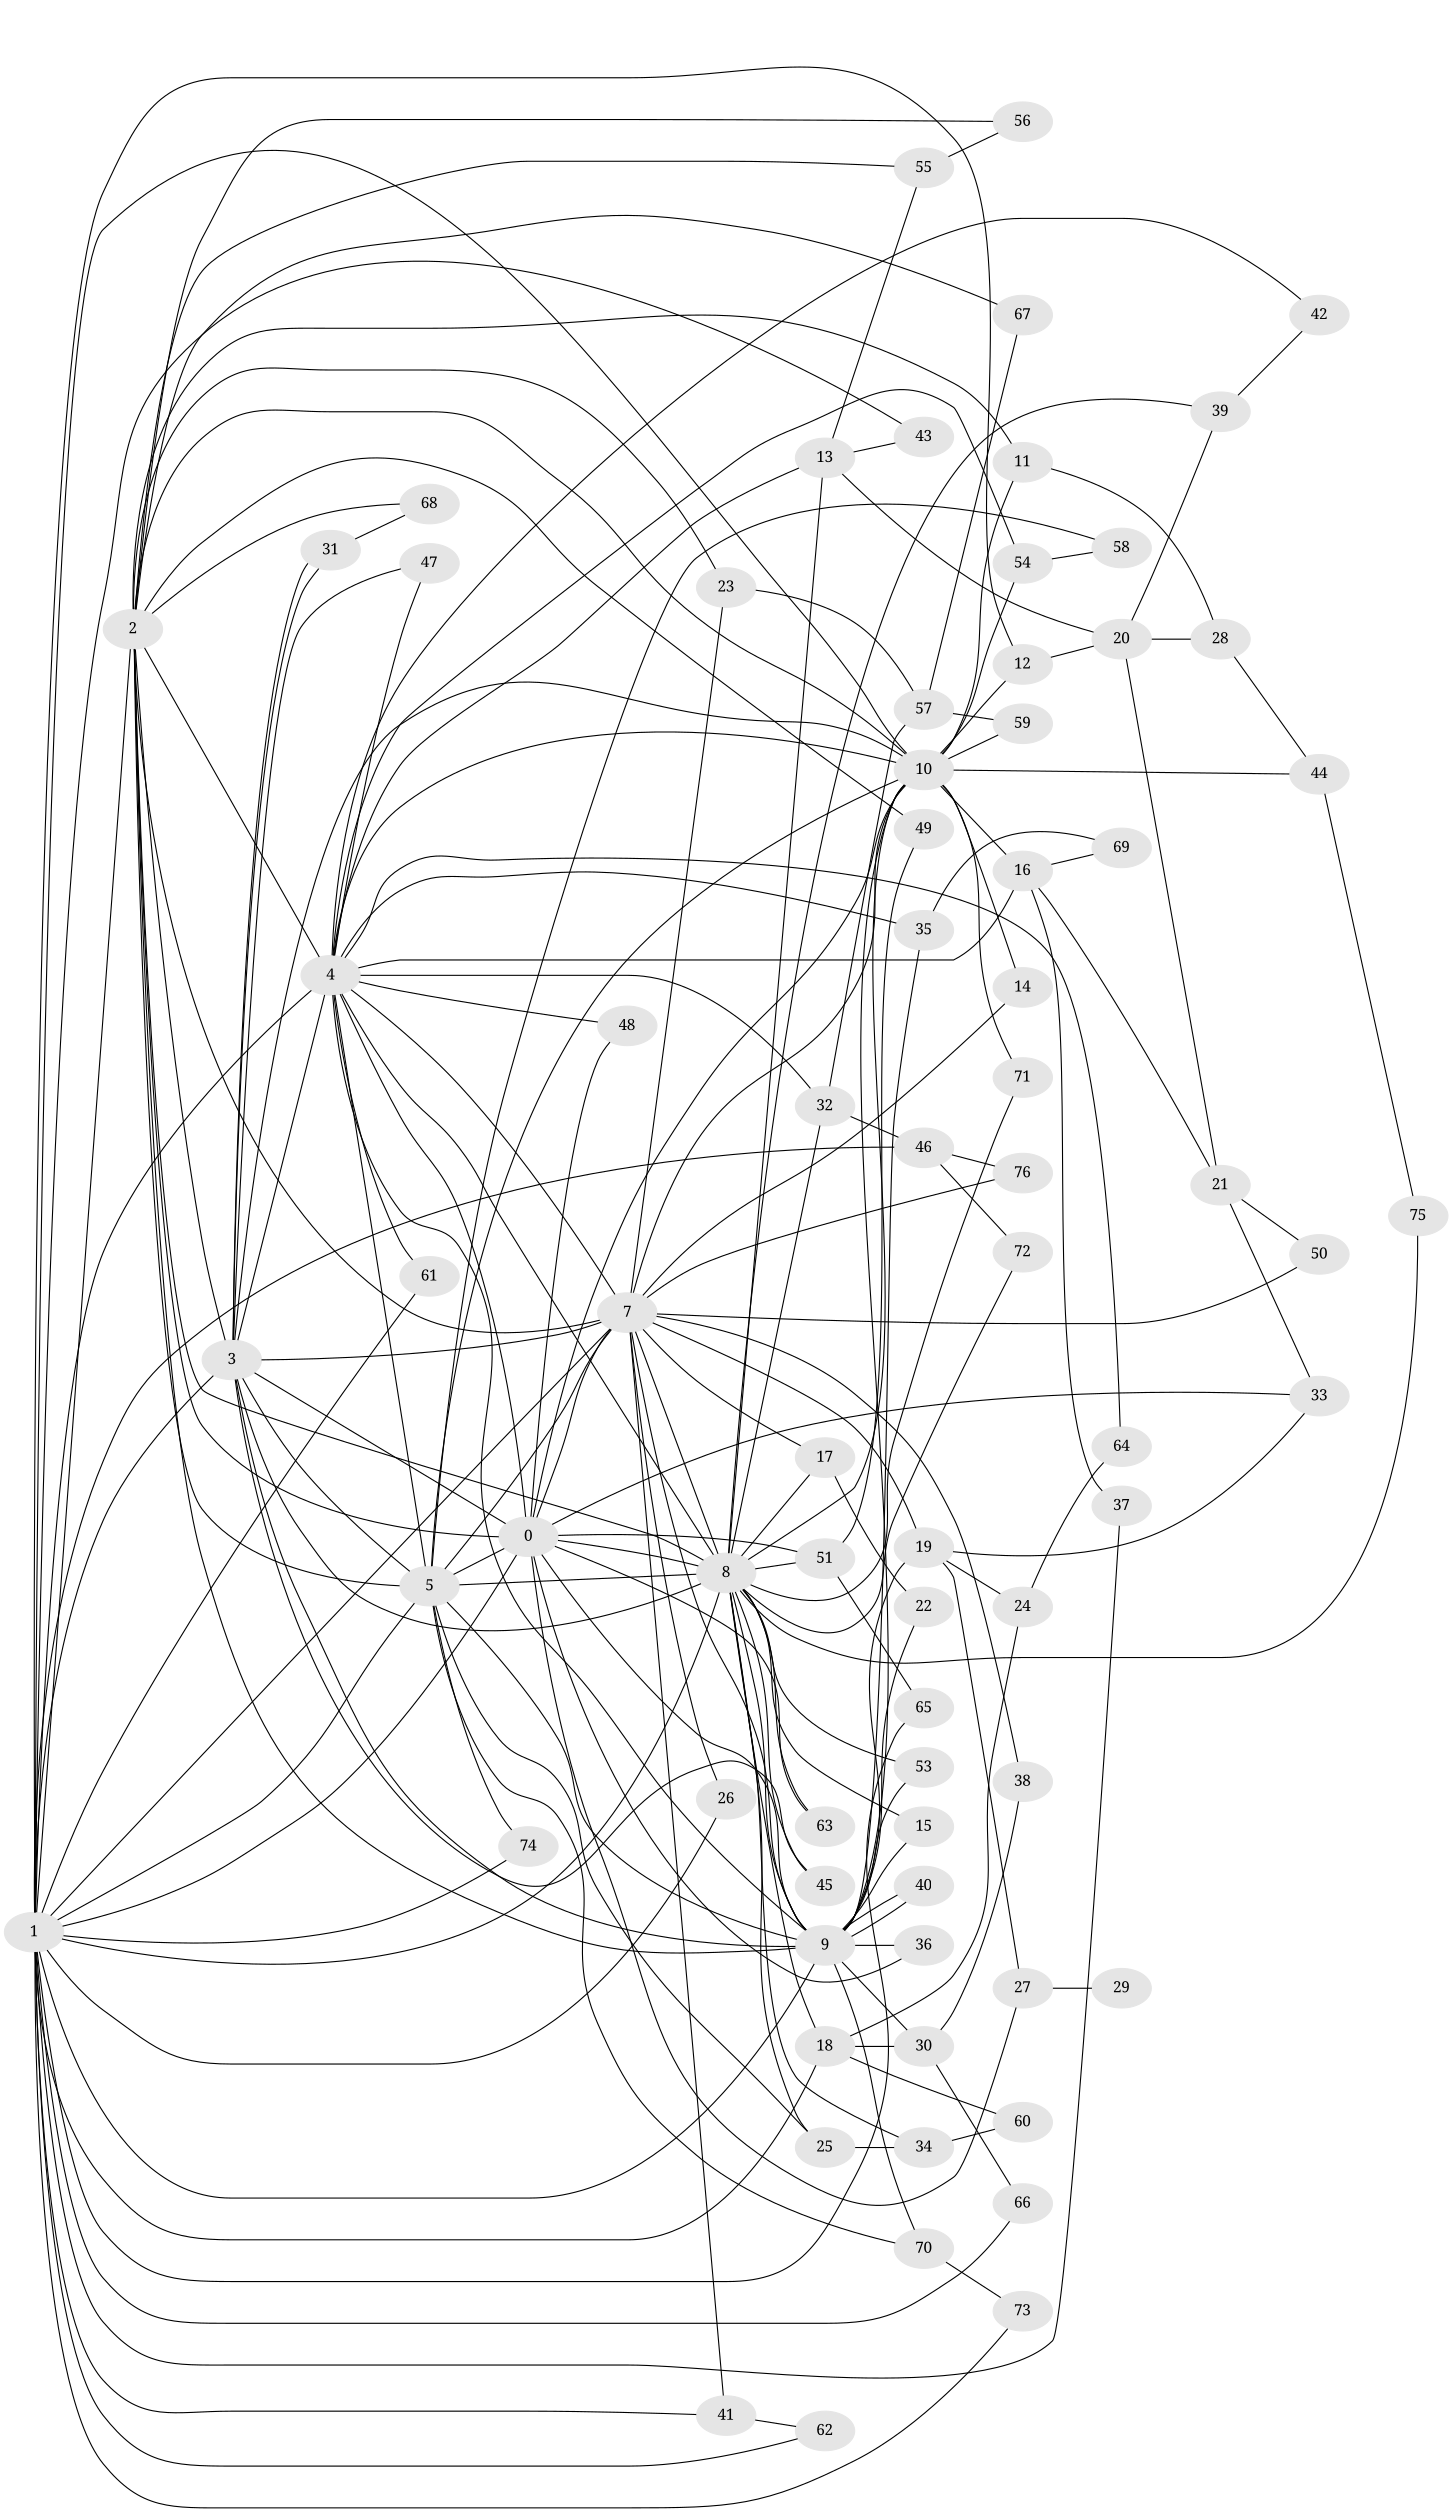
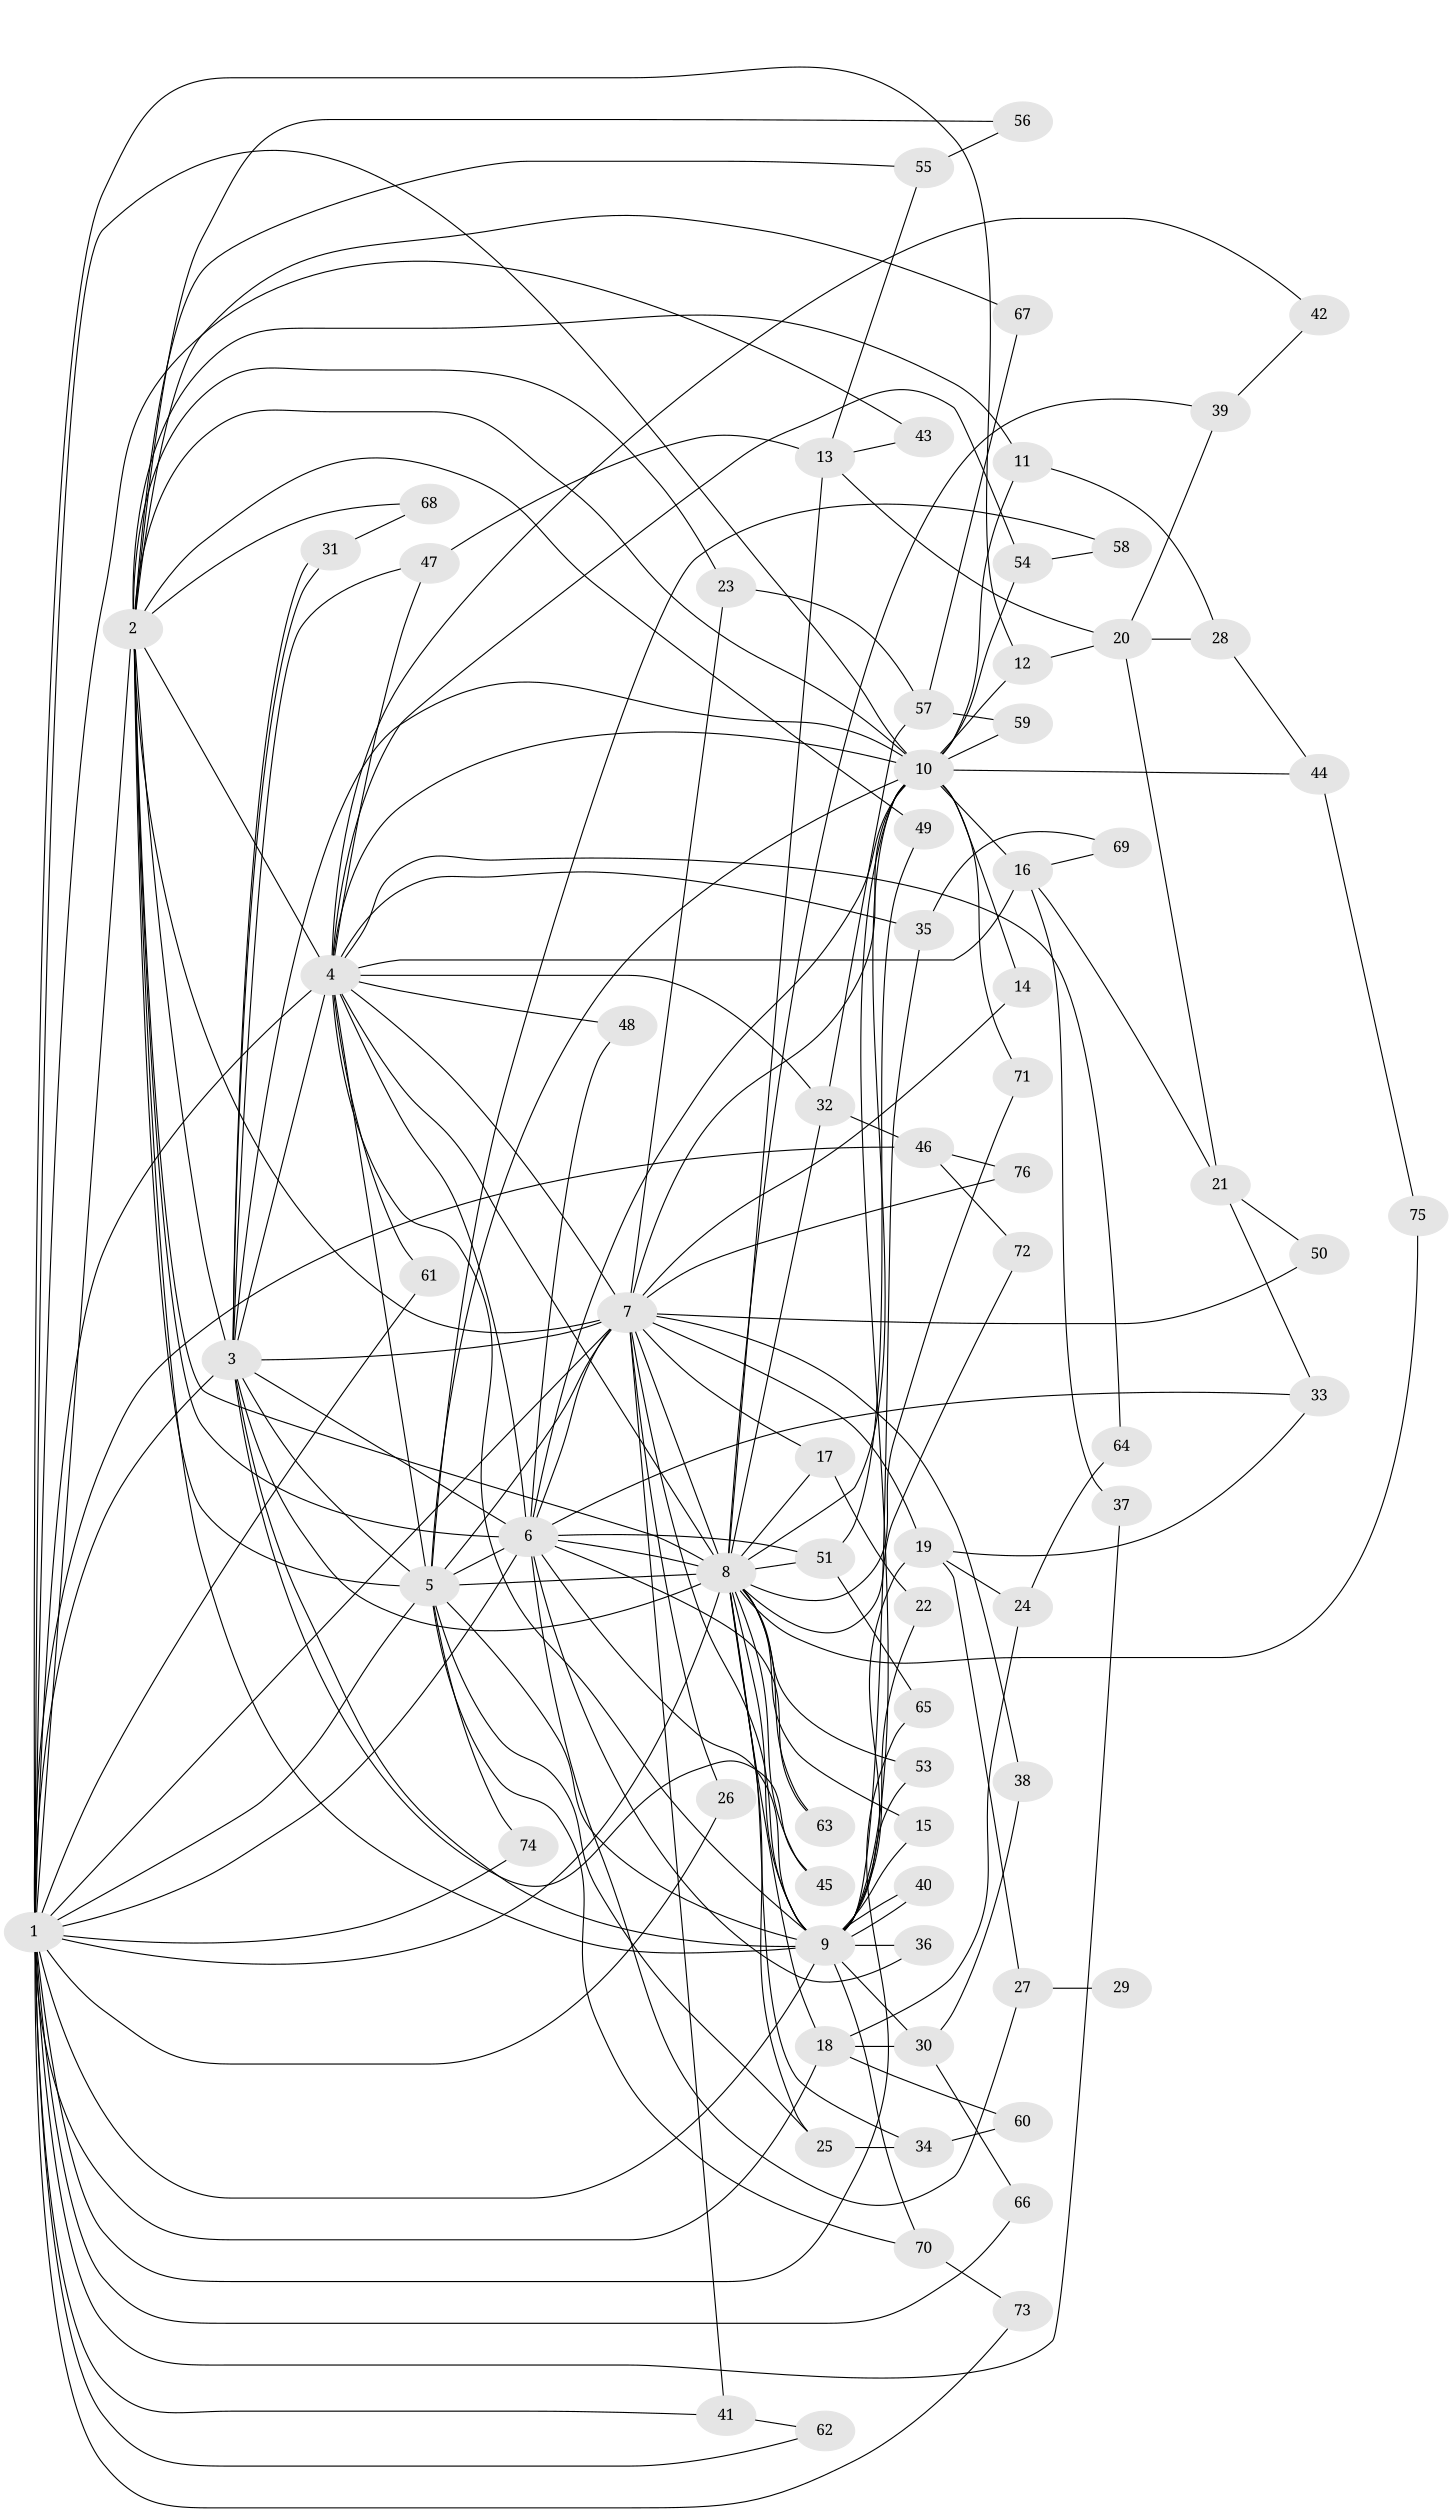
(517, 675) -> (617, 463)
(528, 1537) -> (528, 1537)
